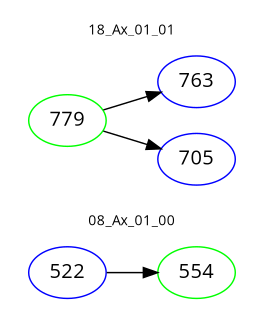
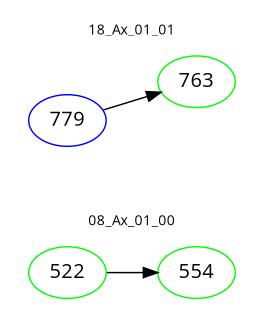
(197, 82) -> (197, 82)
(67, 121) -> (67, 121)
(197, 159) -> none
(67, 273) -> (67, 273)
